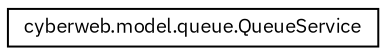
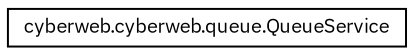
(193, 28) -> (207, 28)
